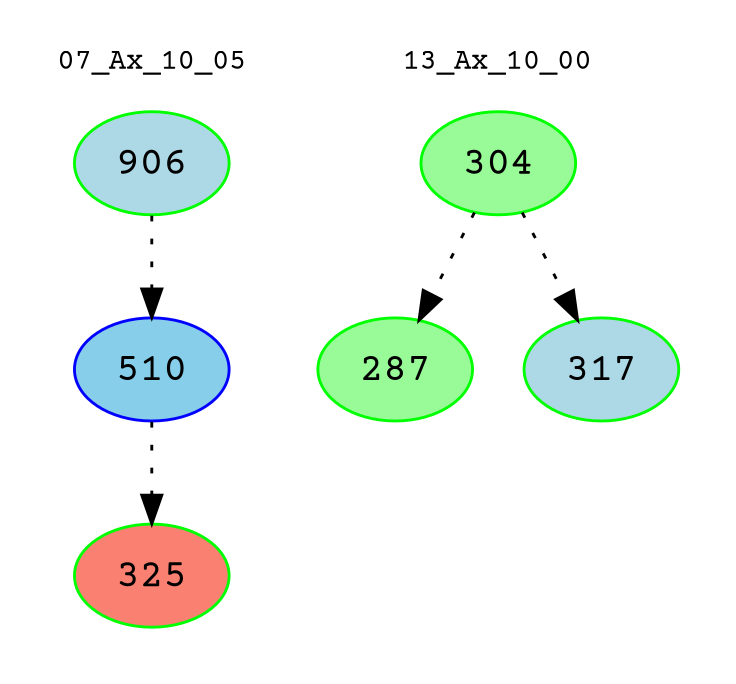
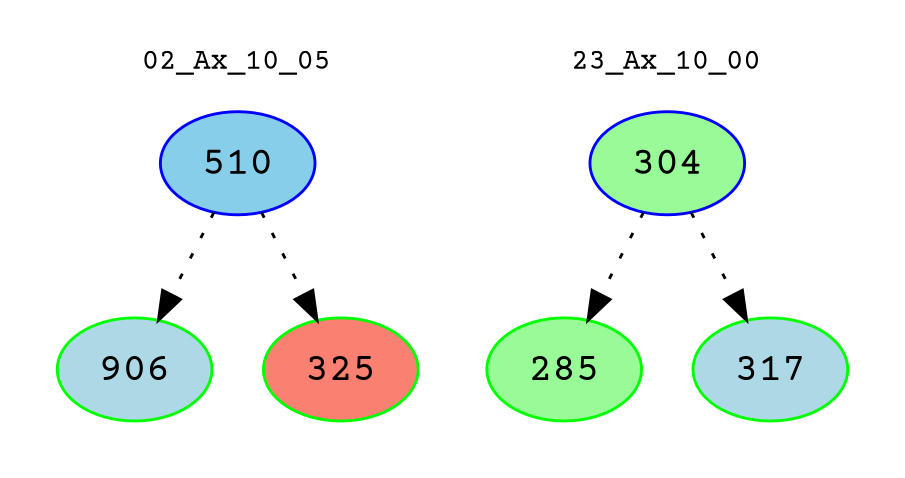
(153, 62) -> (238, 62)
(498, 62) -> (667, 62)
(498, 163) -> (667, 163)
(152, 252) -> (193, 254)
(395, 369) -> (564, 369)
